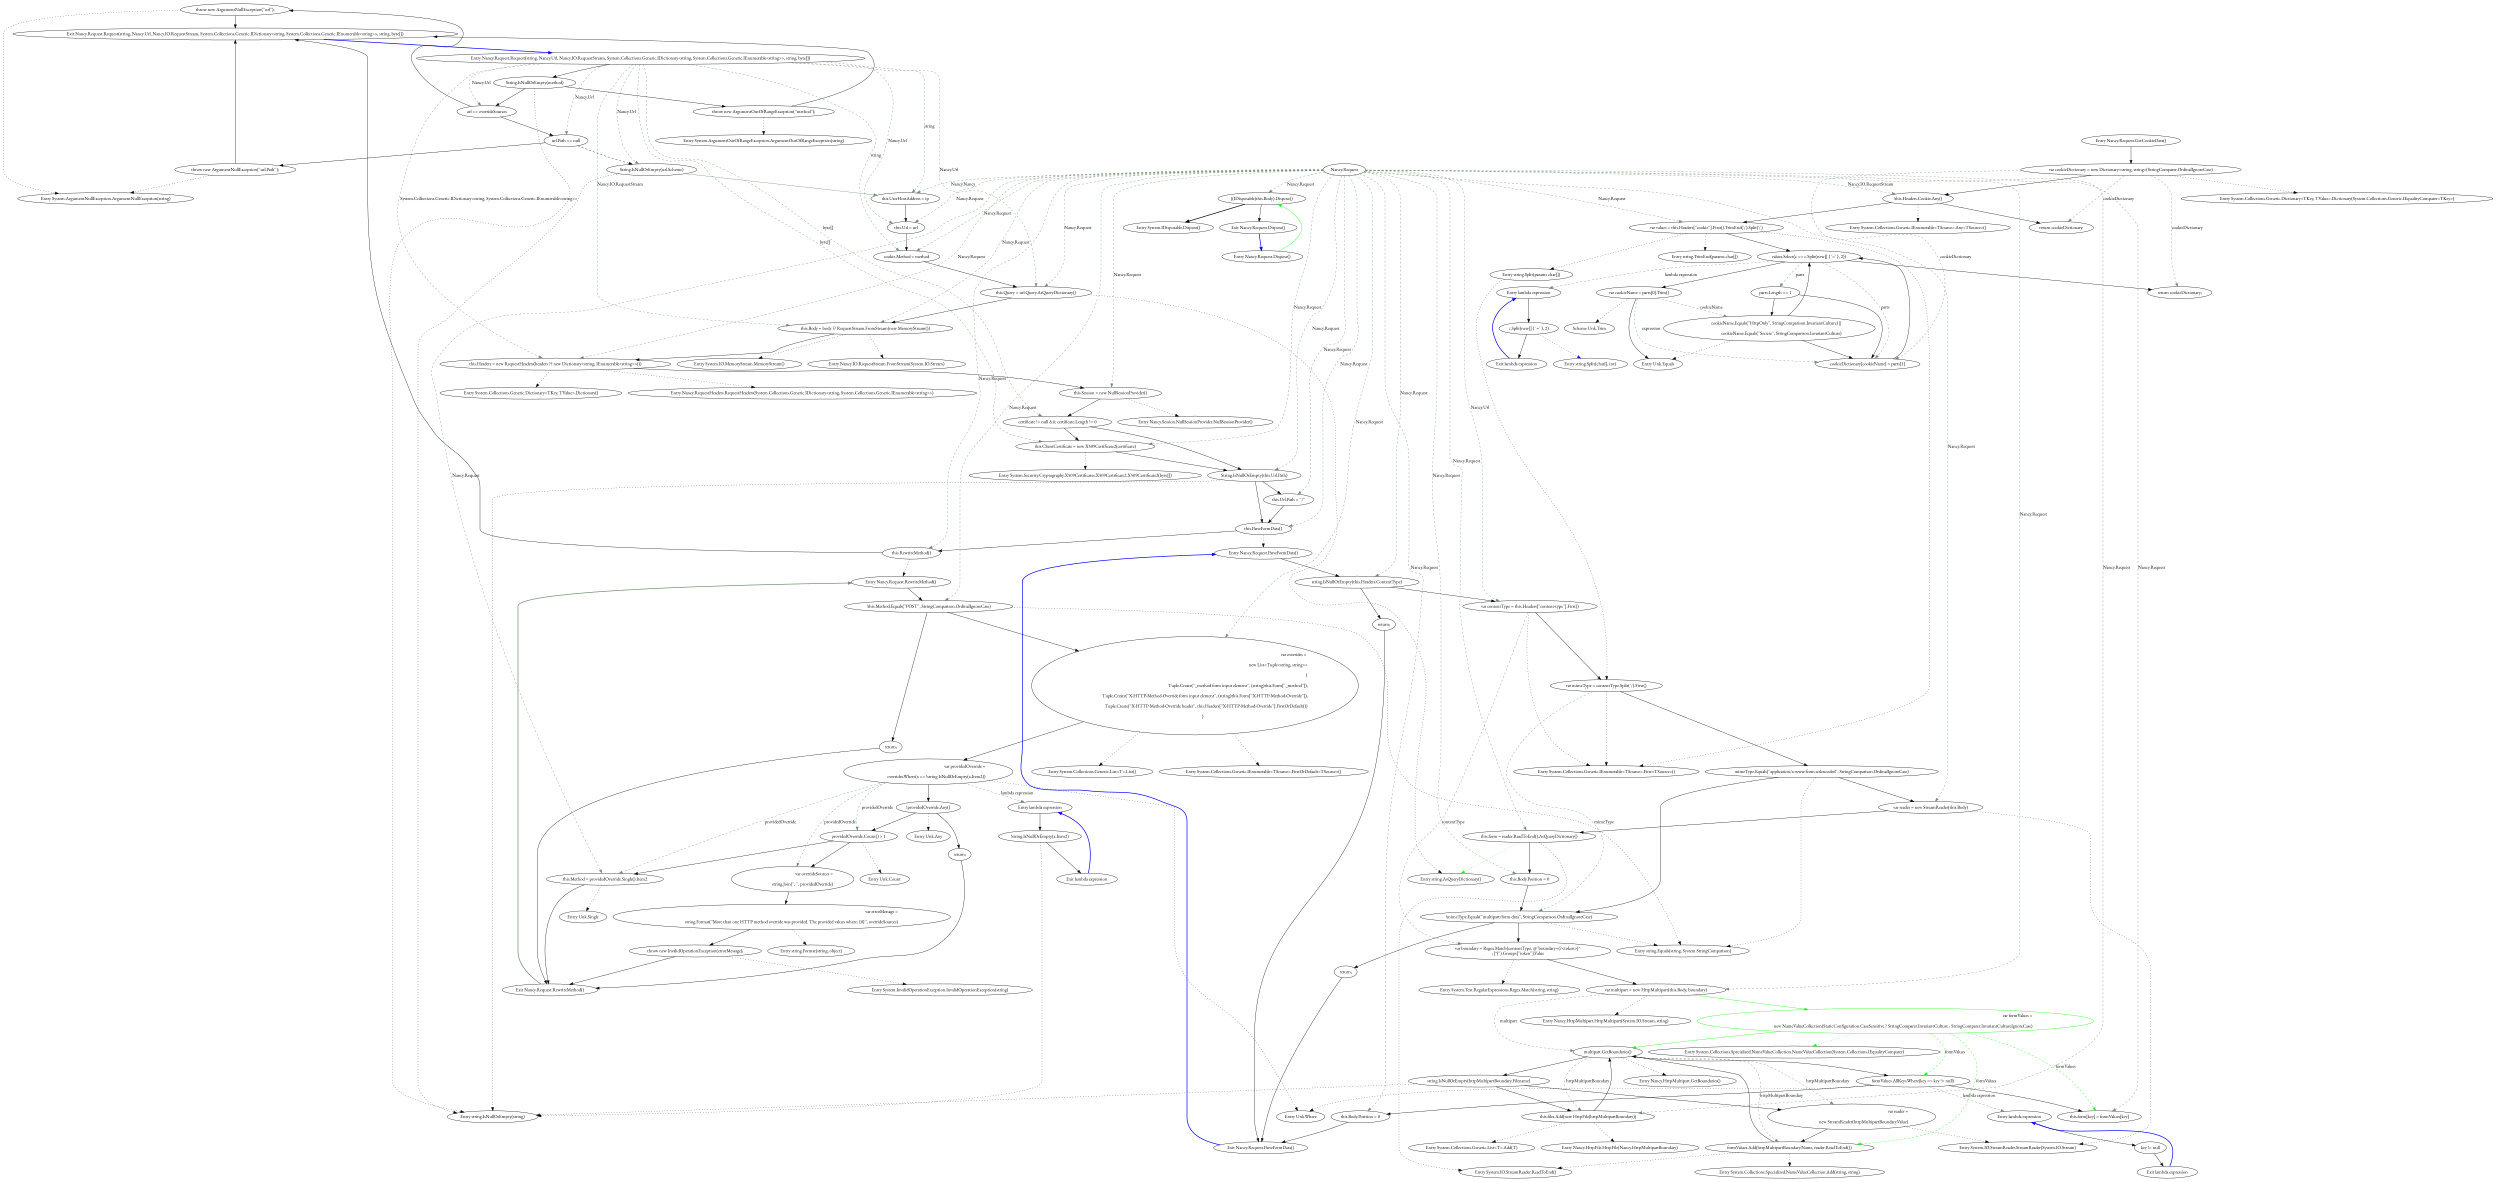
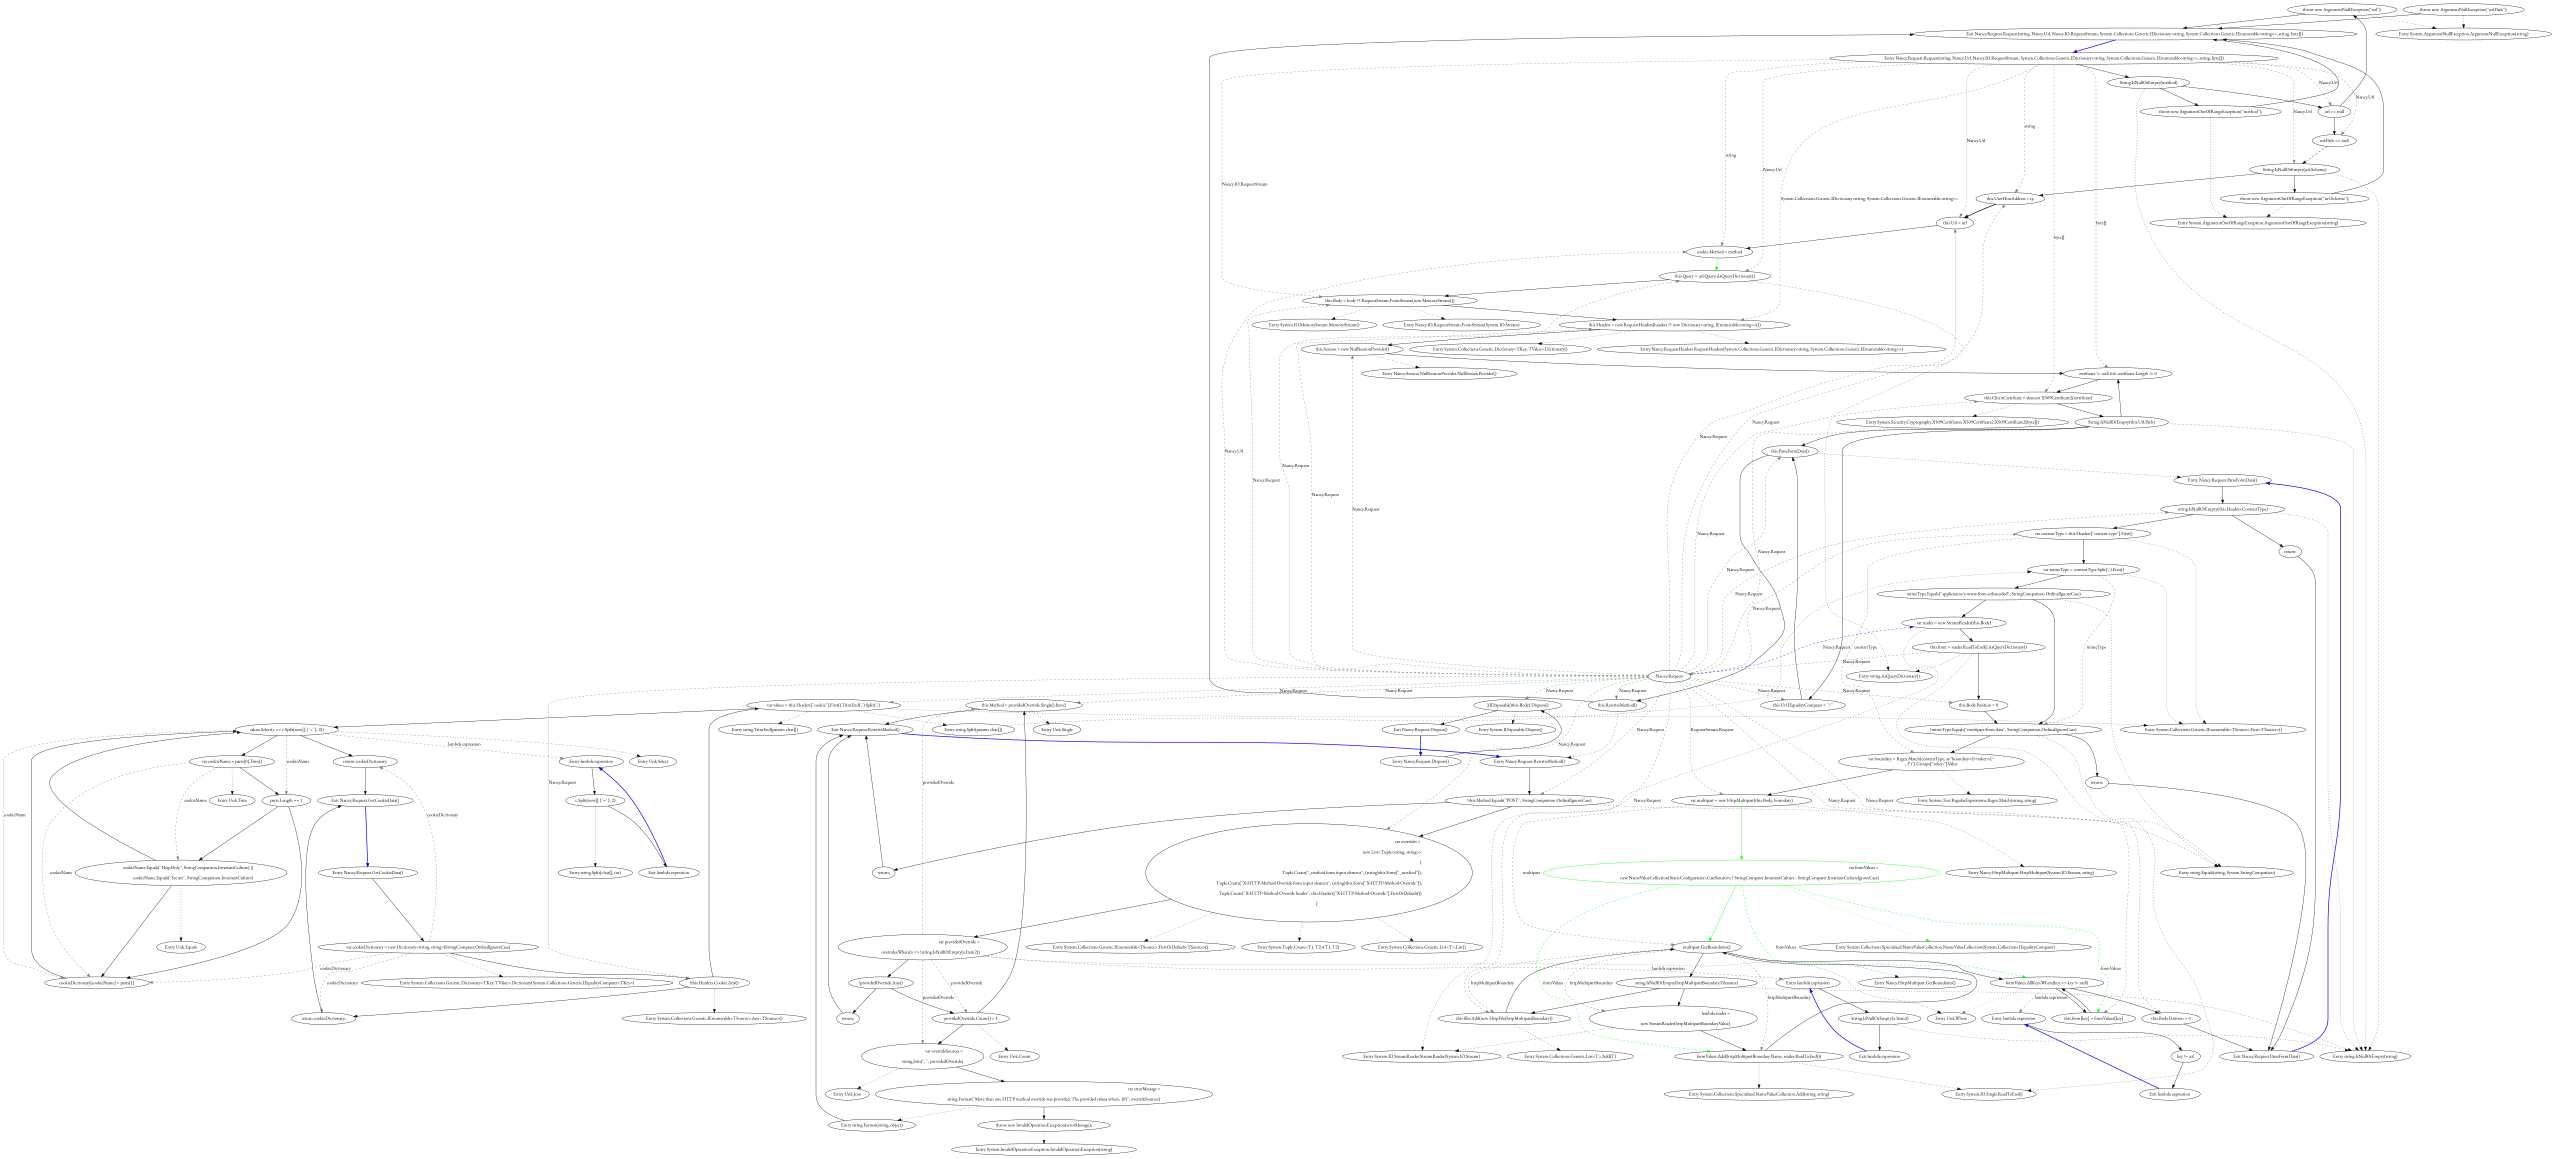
(487, 112) -> (2334, 112)
(414, 154) -> none
(779, 184) -> (2151, 184)
(963, 184) -> (1766, 422)
(1871, 184) -> (562, 783)
none -> (2295, 199)
(906, 211) -> (1982, 210)
(997, 213) -> (1234, 451)
(1217, 213) -> (1515, 714)
(1302, 229) -> (1534, 746)
(1912, 260) -> (1799, 649)
(969, 274) -> (1718, 263)
(1800, 275) -> (298, 762)
(1885, 307) -> (15, 815)
(1589, 328) -> (232, 801)
(1651, 328) -> (61, 873)
(1629, 330) -> (258, 780)
(1558, 345) -> (595, 835)
(1480, 408) -> (1766, 608)
(1158, 441) -> (2120, 400)
(1085, 446) -> (2038, 398)
(1460, 468) -> (1813, 663)
(1289, 500) -> (1803, 705)
(2033, 514) -> (1712, 730)
(518, 633) -> (1199, 742)
none -> (653, 762)
none -> (2328, 764)
none -> (365, 801)
(928, 836) -> none
(1491, 857) -> (1943, 664)
none -> (1298, 947)
(624, 970) -> (816, 930)
none -> (2079, 1000)
(1592, 1088) -> (1997, 999)
none -> (847, 1094)
(1852, 1117) -> (1673, 1019)
(1620, 1148) -> none
(2150, 1148) -> (2186, 1056)
(1516, 1172) -> (1989, 1094)
